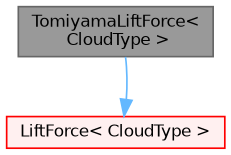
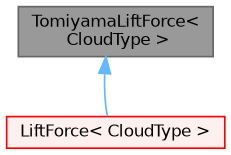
(127, 78) -> (105, 95)
